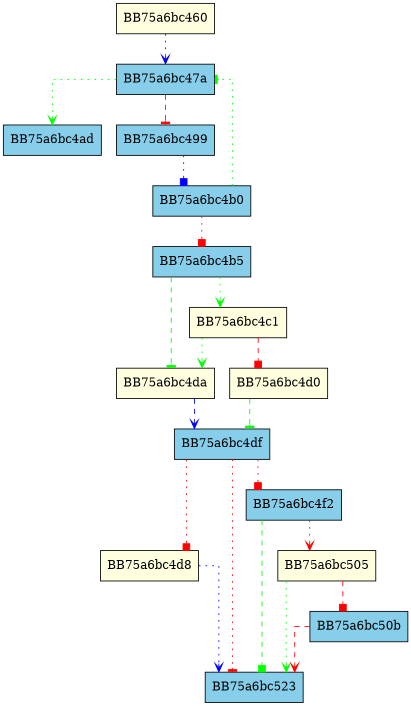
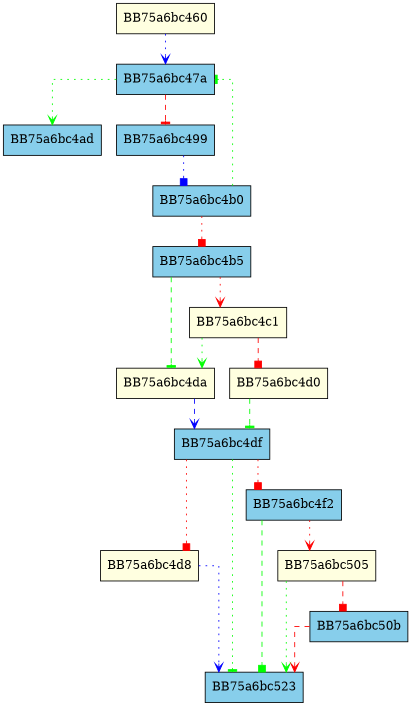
(220, 288) -> (220, 288)
(233, 564) -> (233, 564)
